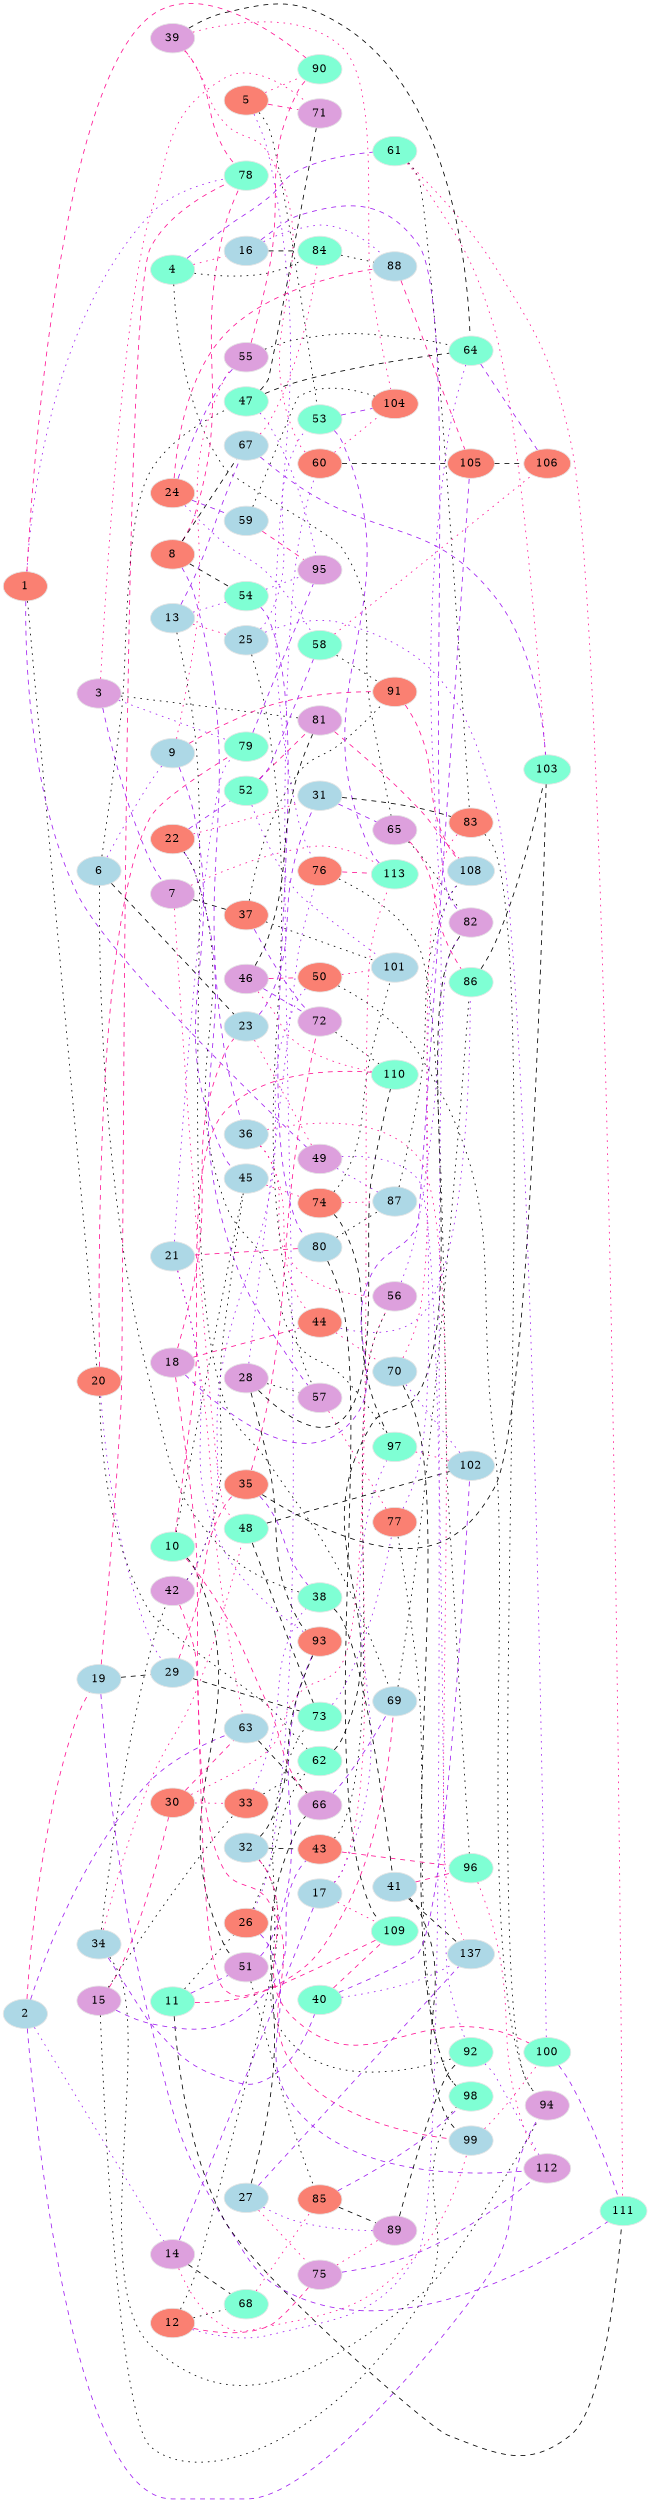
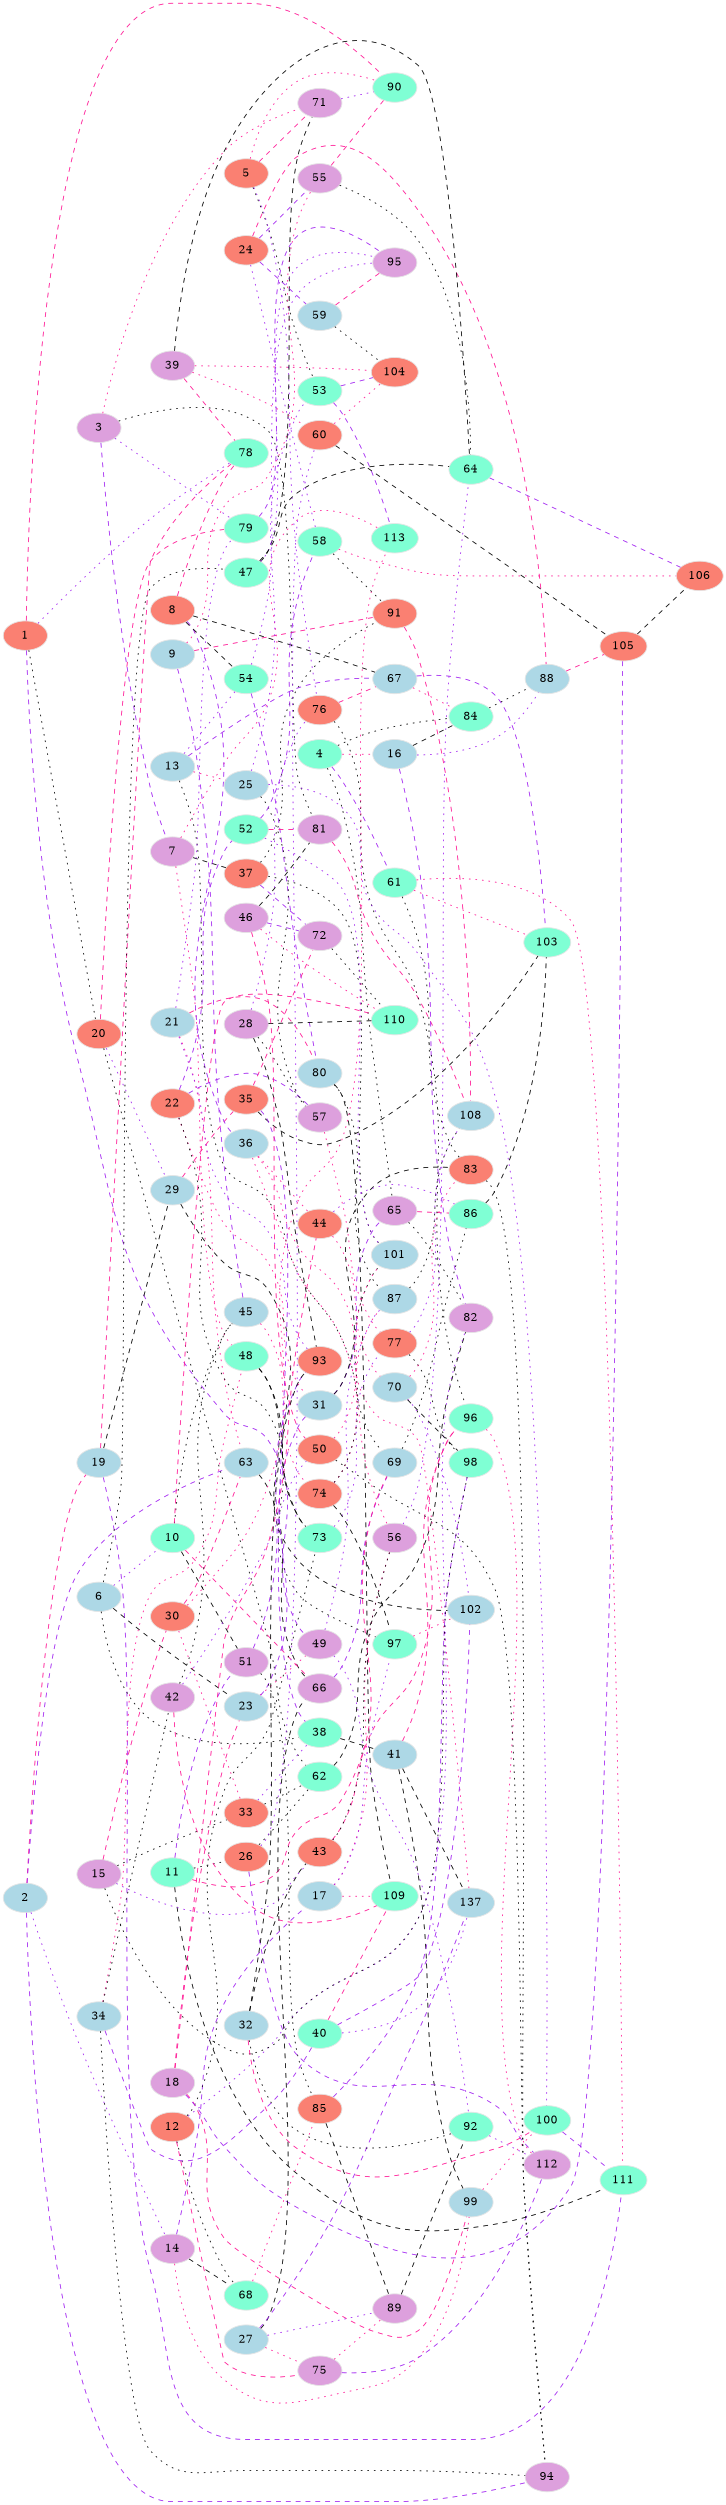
none -> (357, 95)
(136, 806) -> (136, 1567)
(357, 873) -> (356, 695)
(252, 2006) -> (219, 1914)
